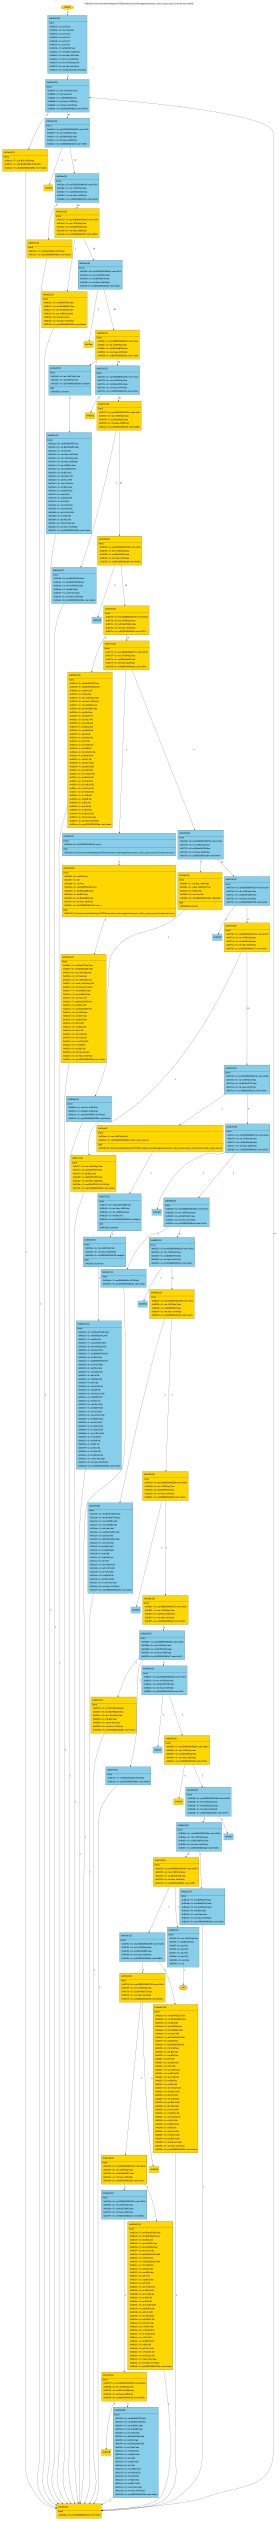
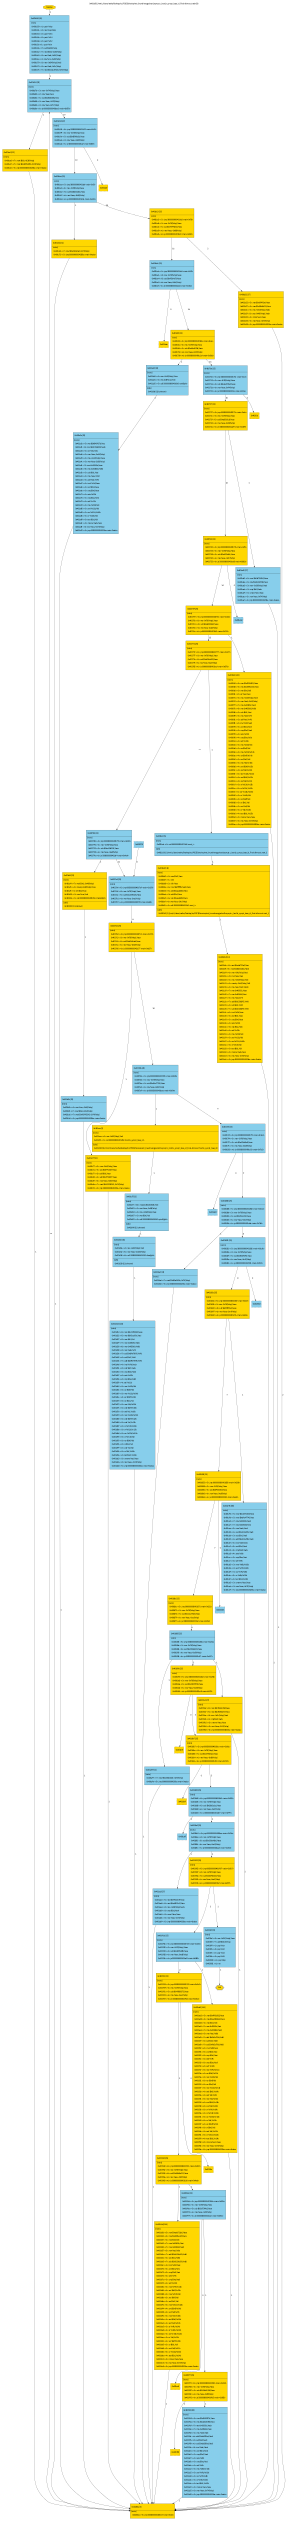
(226, 919) -> (136, 862)
(164, 1680) -> (193, 1680)
(158, 1750) -> (179, 1750)
none -> (175, 2387)
